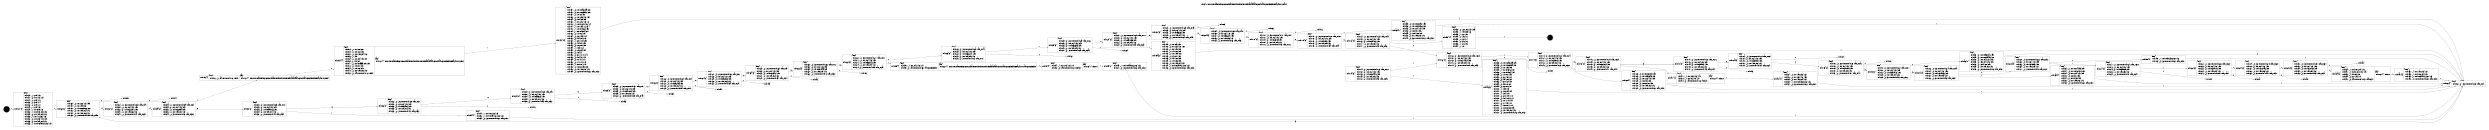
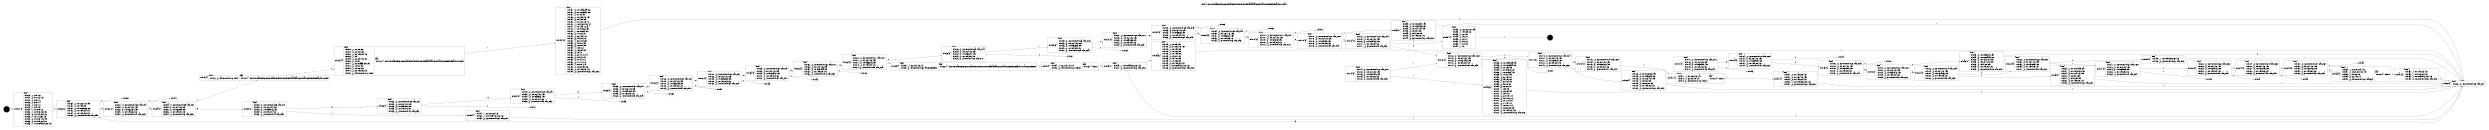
(1149, 48) -> (1147, 62)
(1647, 64) -> none
